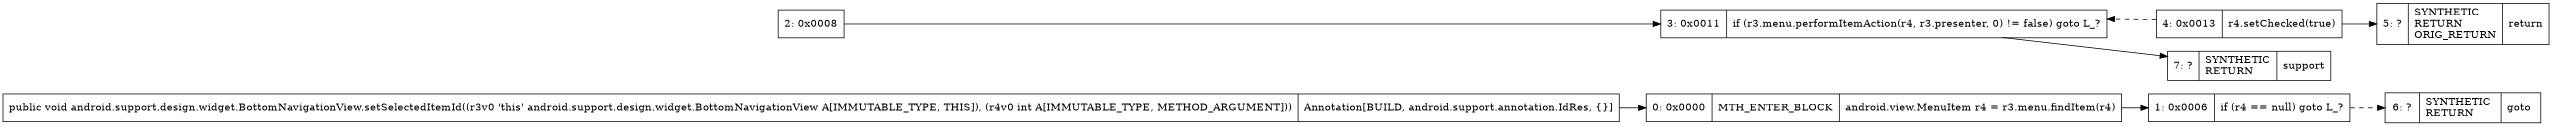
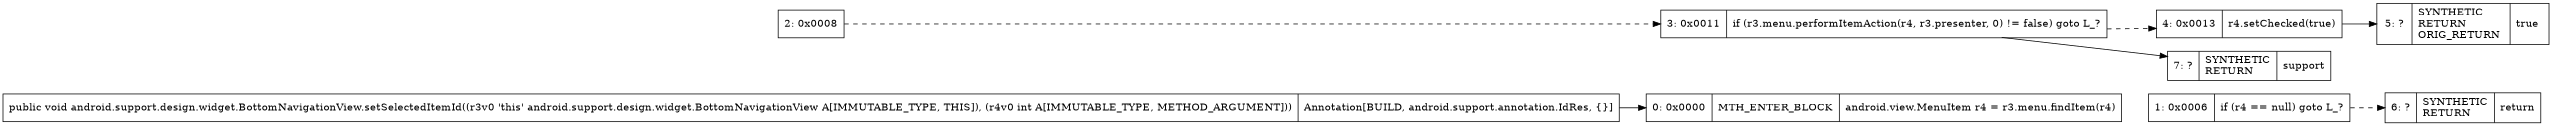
(2135, 19) -> (2128, 29)
(1249, 24) -> (1249, 24)
(2526, 24) -> (2528, 24)
(2519, 107) -> (2518, 107)
(2131, 108) -> none
